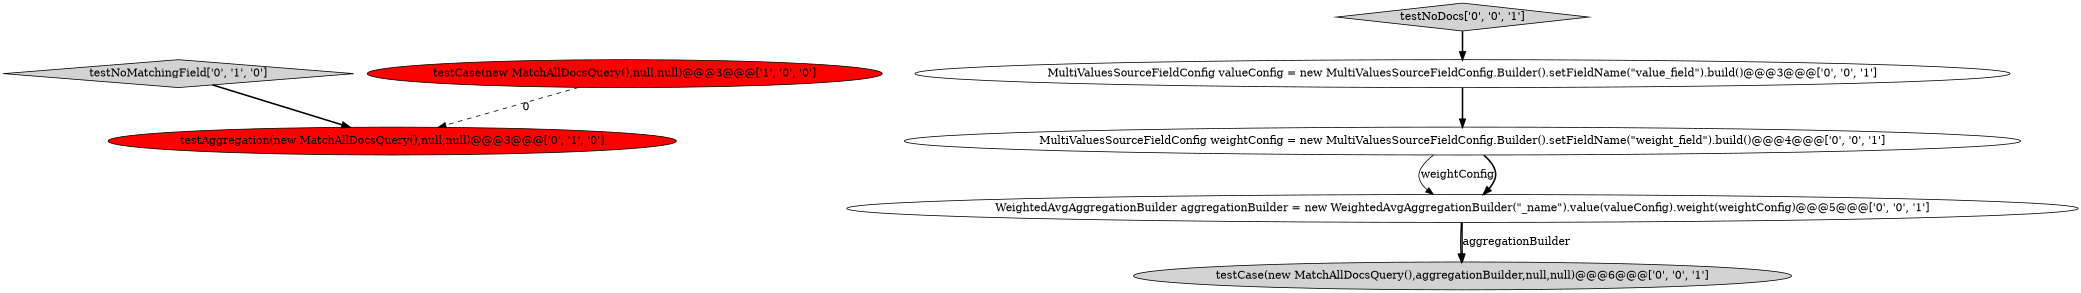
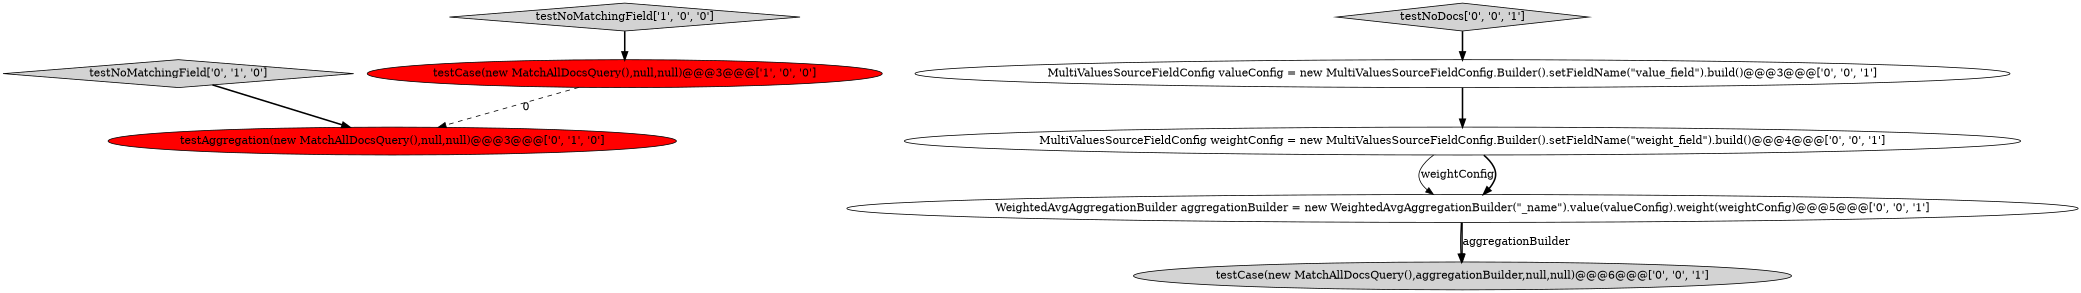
none -> (625, 17)
